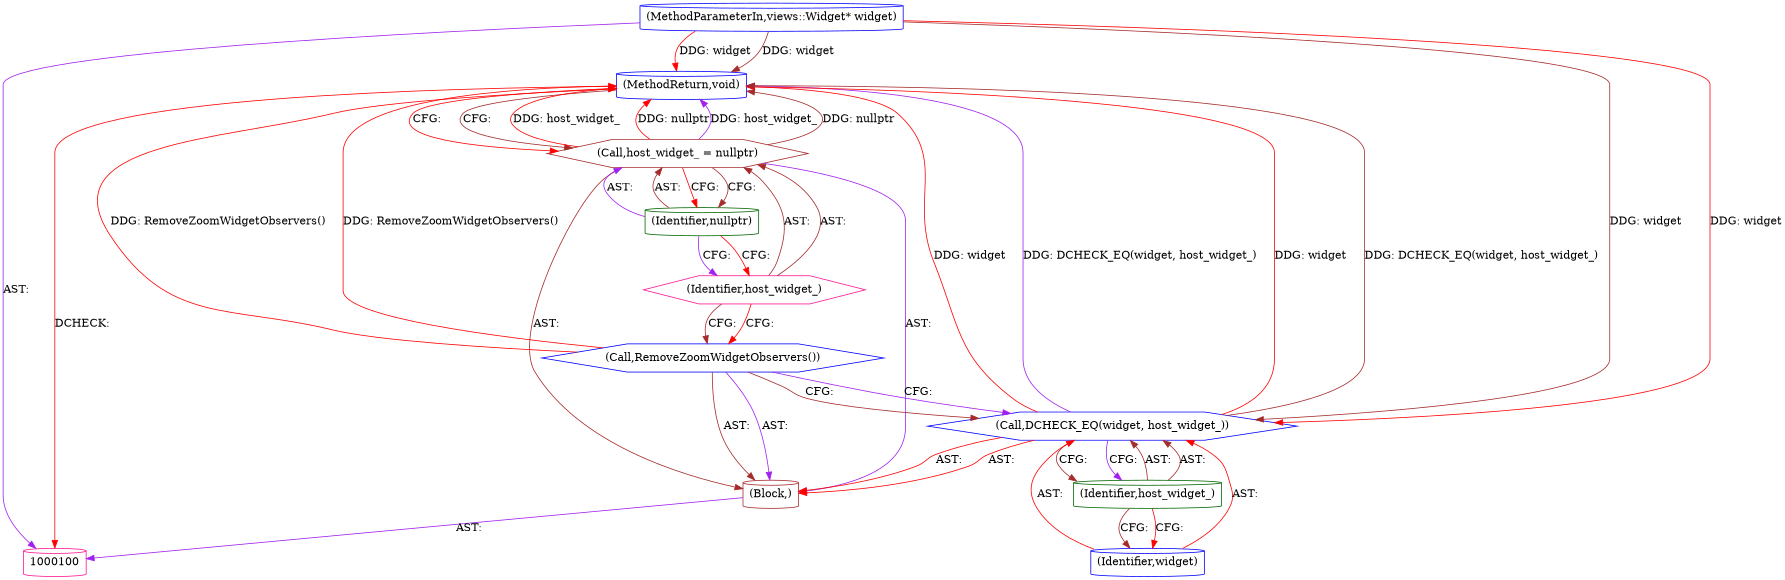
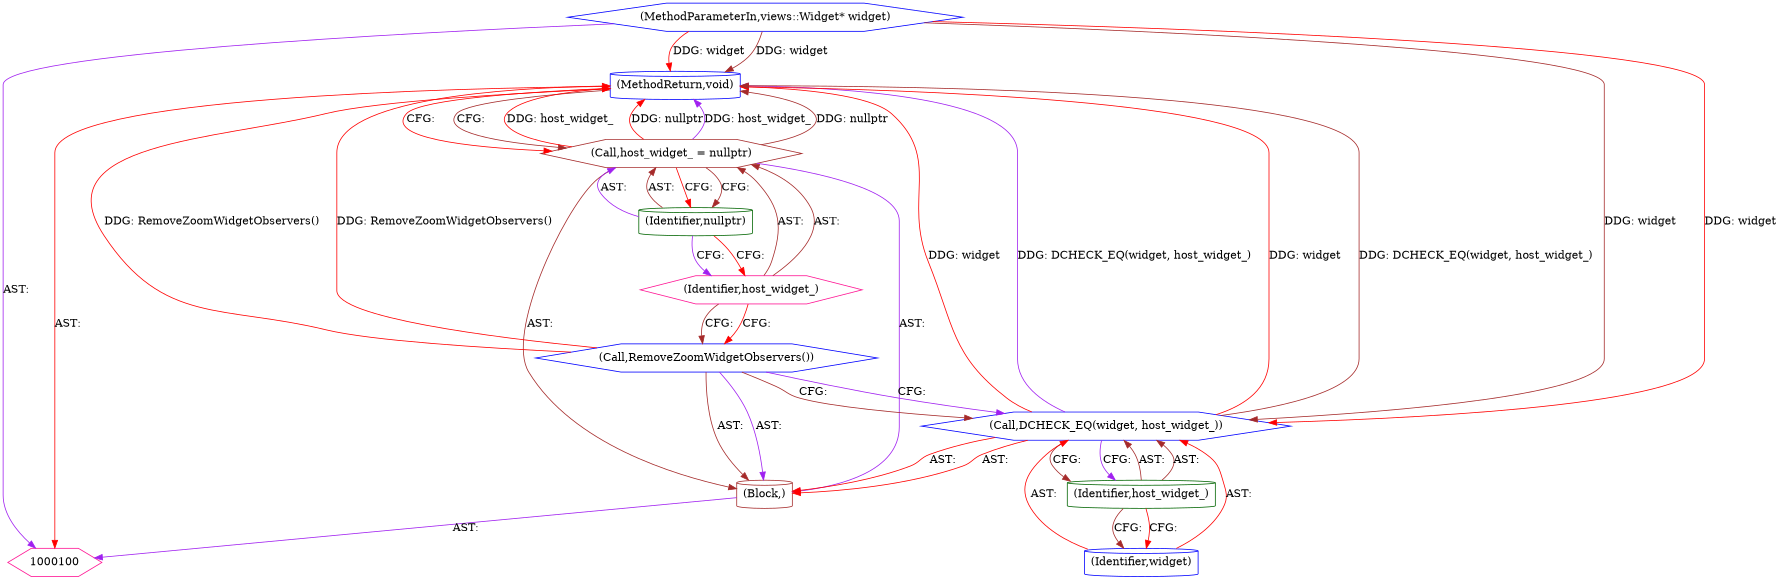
(772, 17) -> (765, 17)
(84, 324) -> (70, 324)
(55, 562) -> (55, 562)
